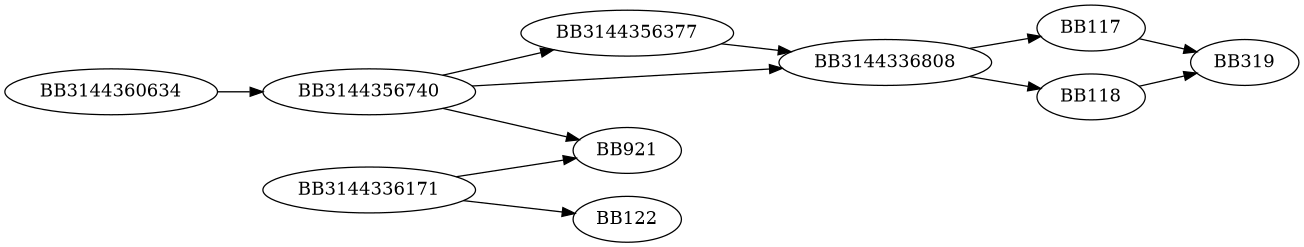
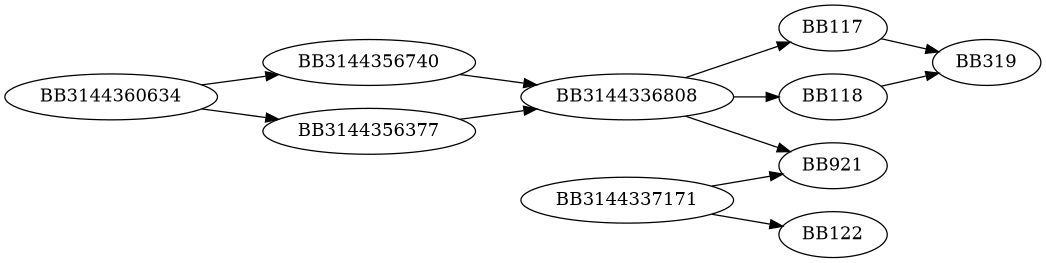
(492, 64) -> (234, 113)
(505, 123) -> (732, 132)
(369, 190) -> (627, 200)
